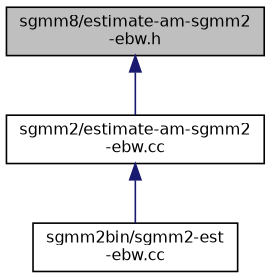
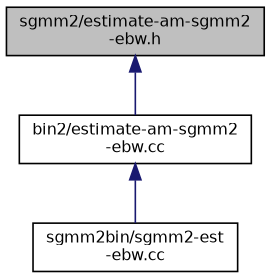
(135, 31) -> (135, 31)
(135, 139) -> (135, 139)
